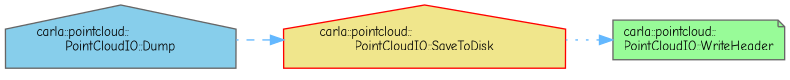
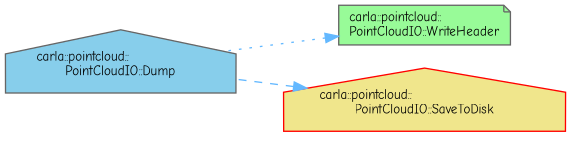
(582, 40) -> (275, 45)
